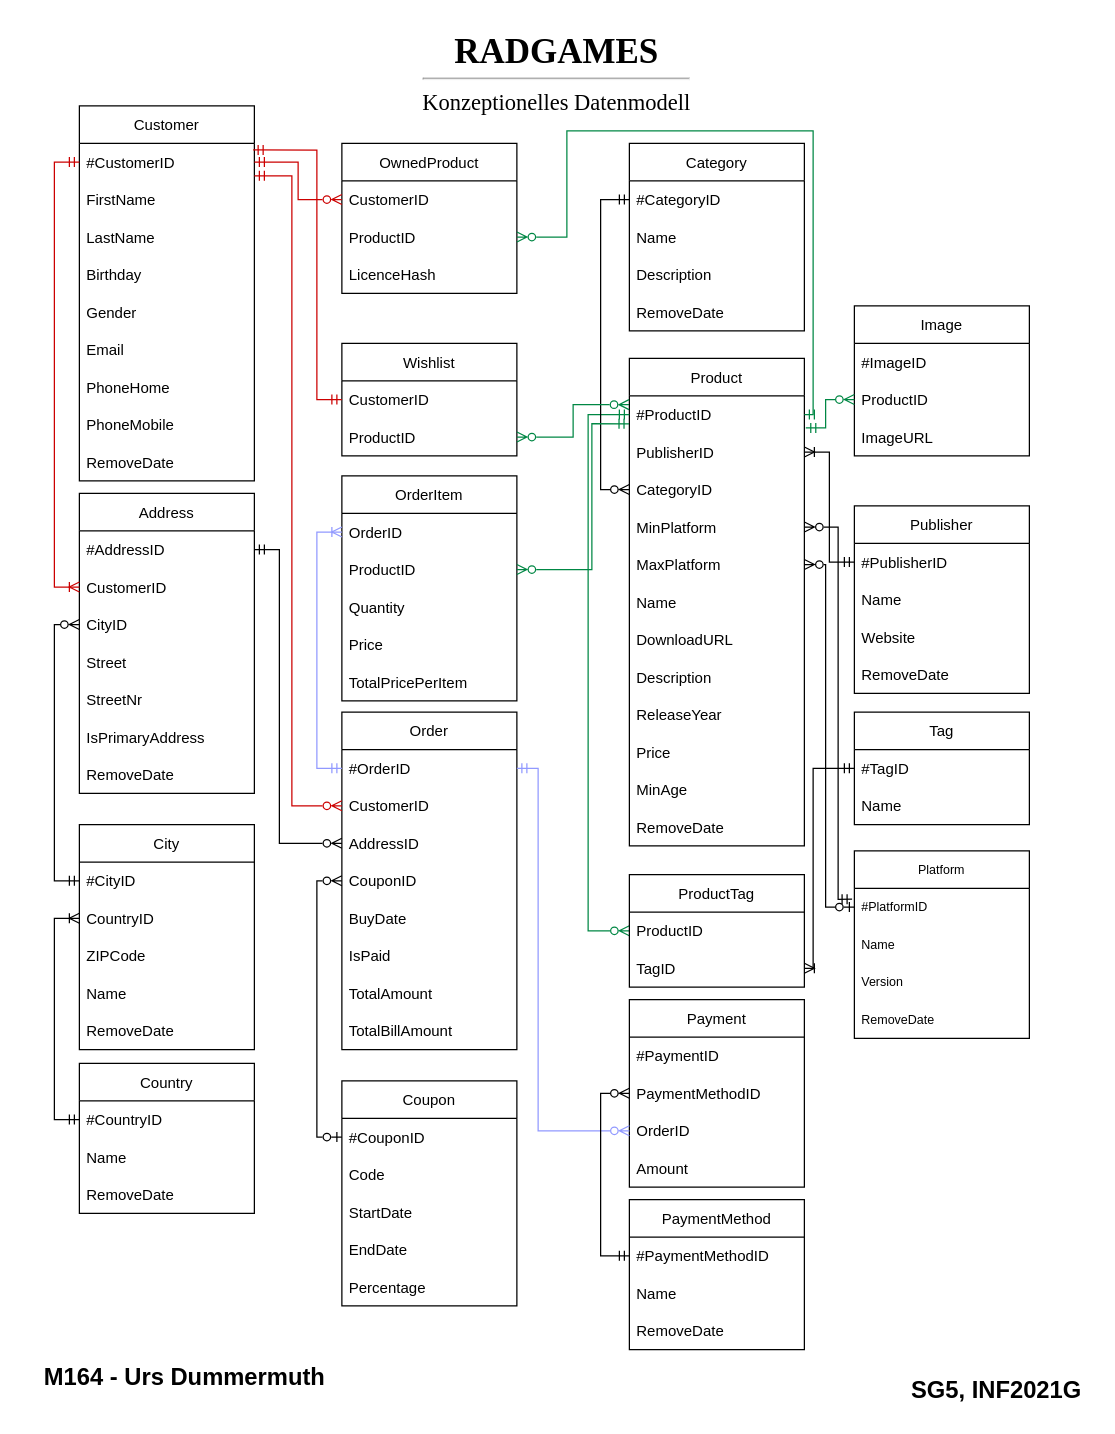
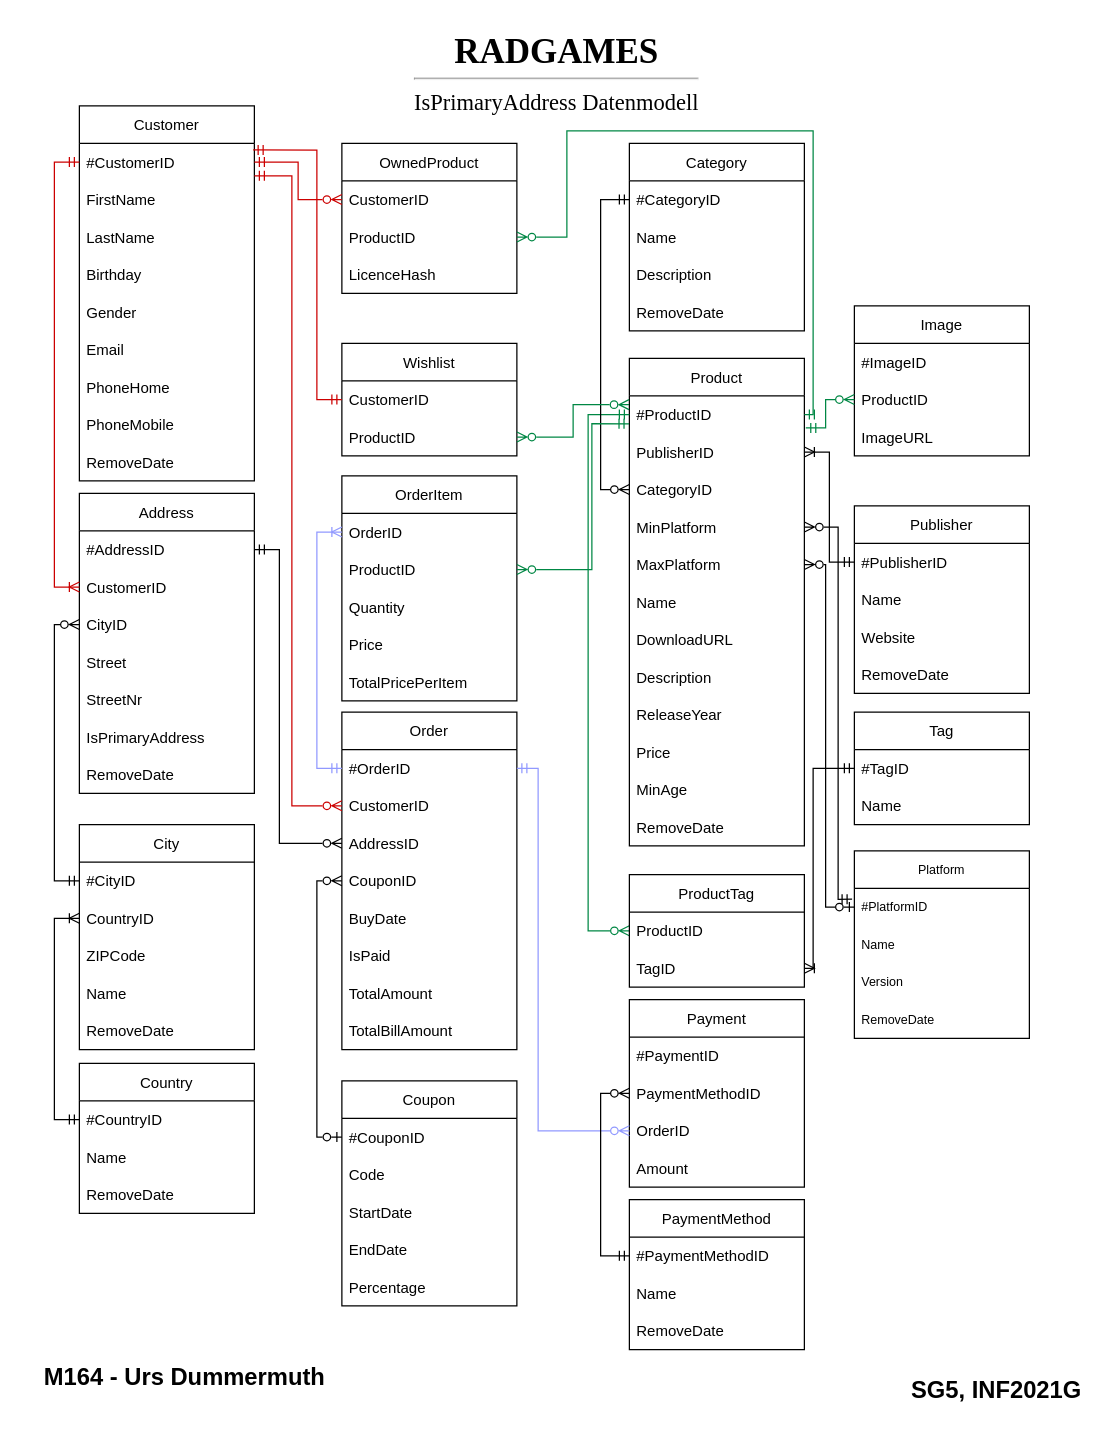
(557, 55) -> (557, 55)
